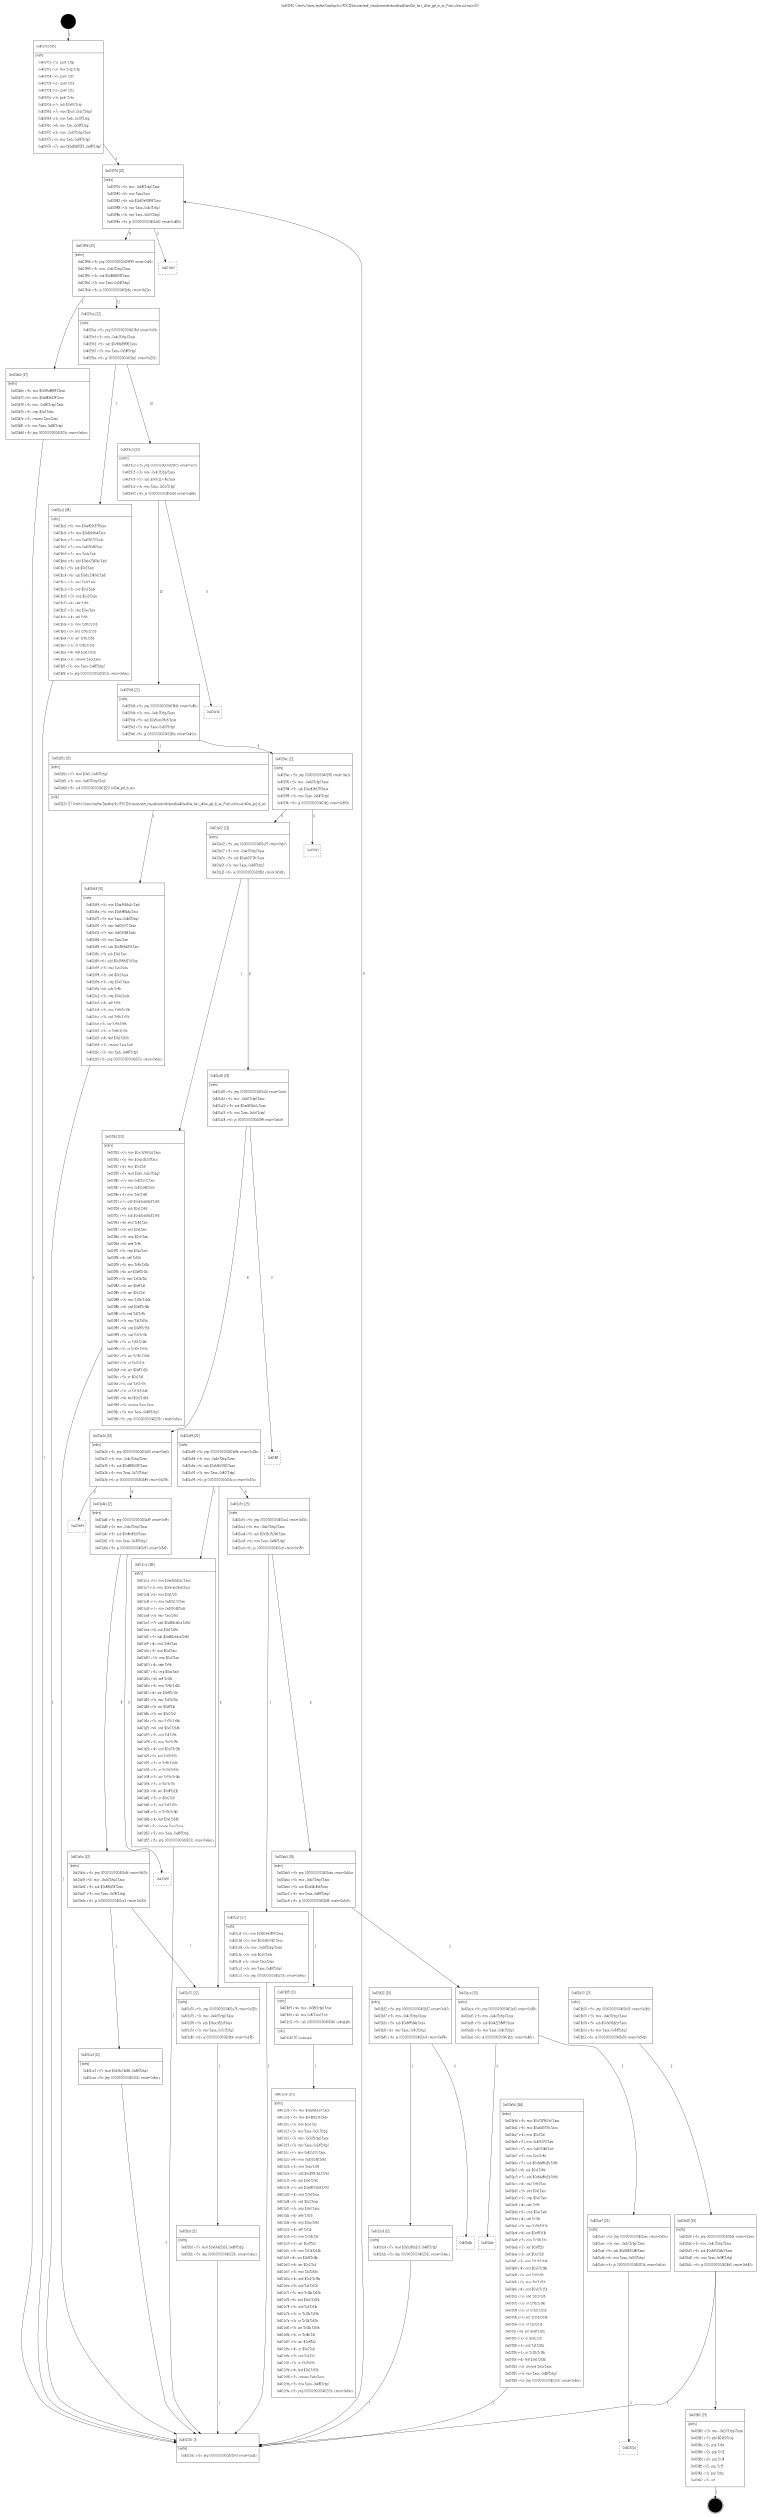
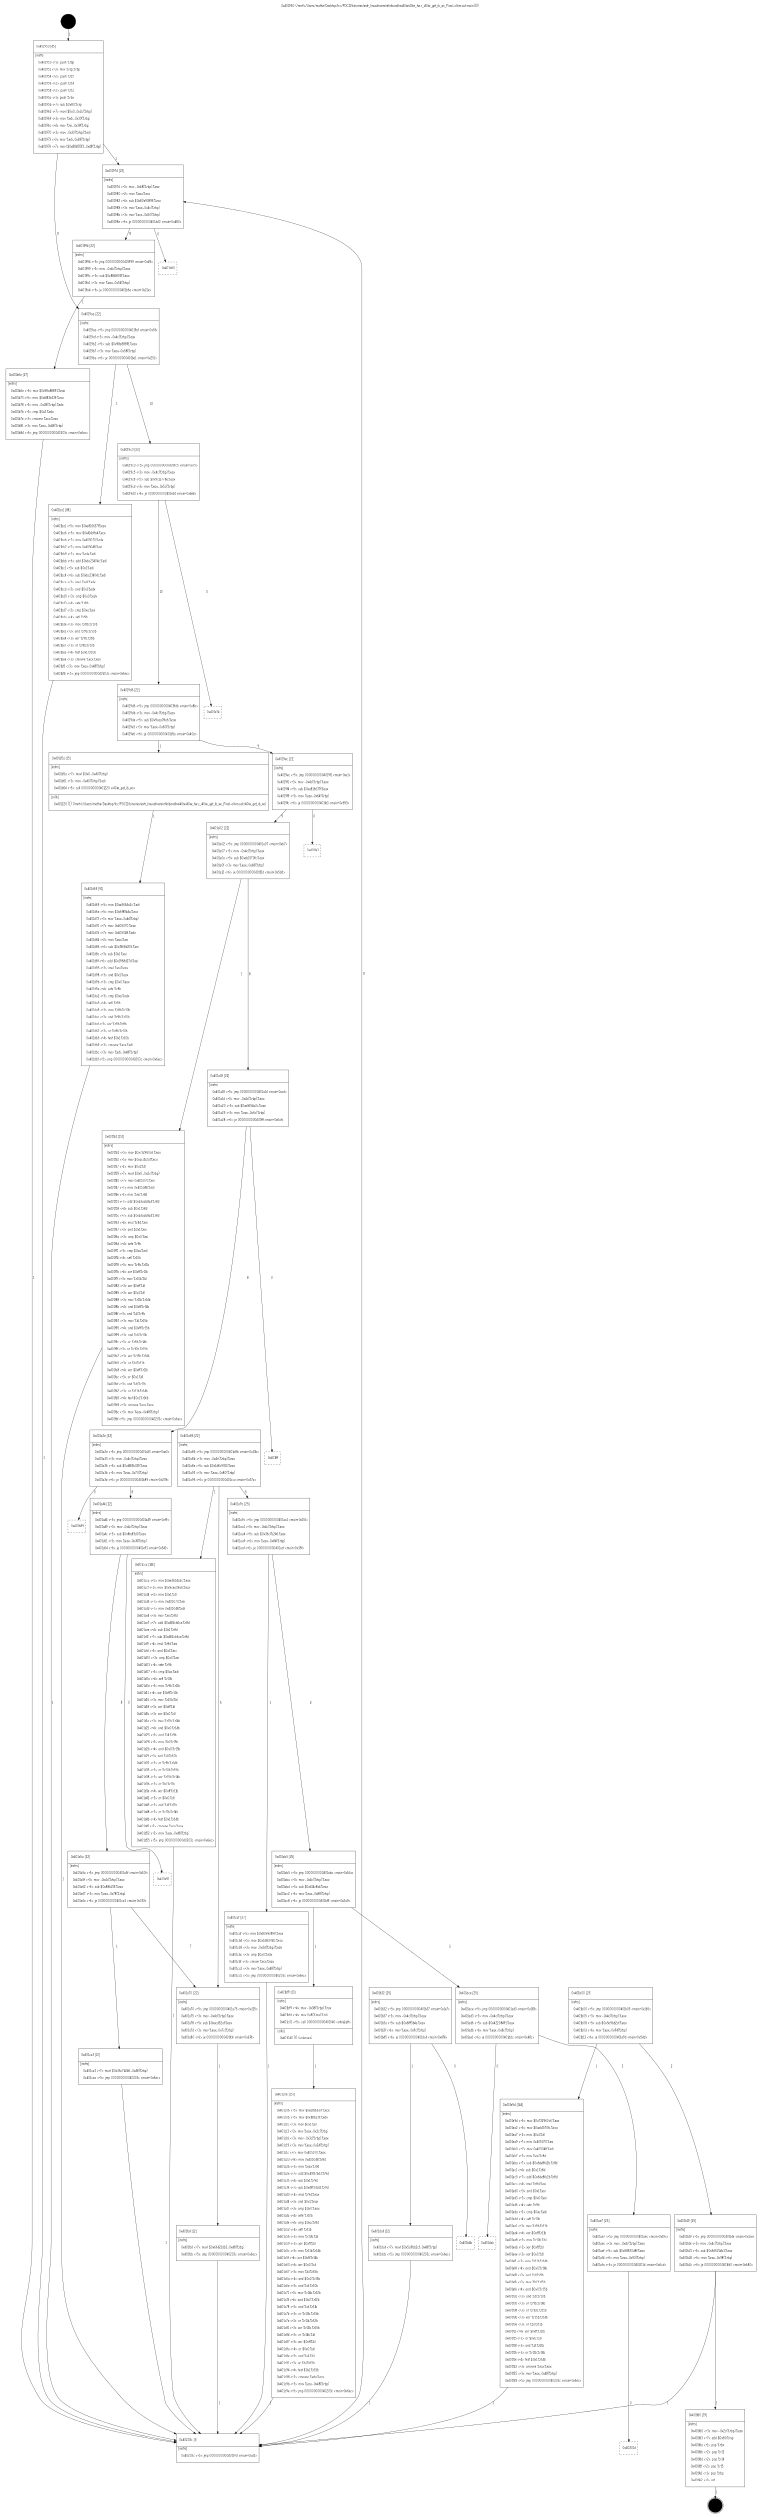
(116, 301) -> (56, 232)
none -> (588, 2070)
none -> (259, 2417)
